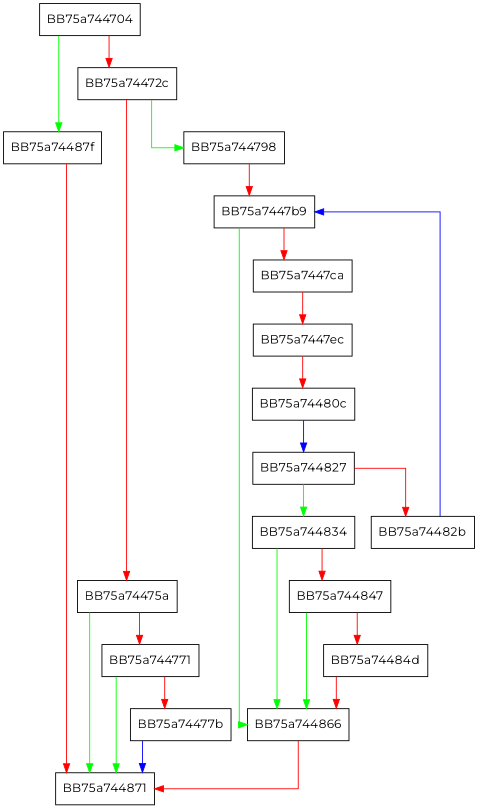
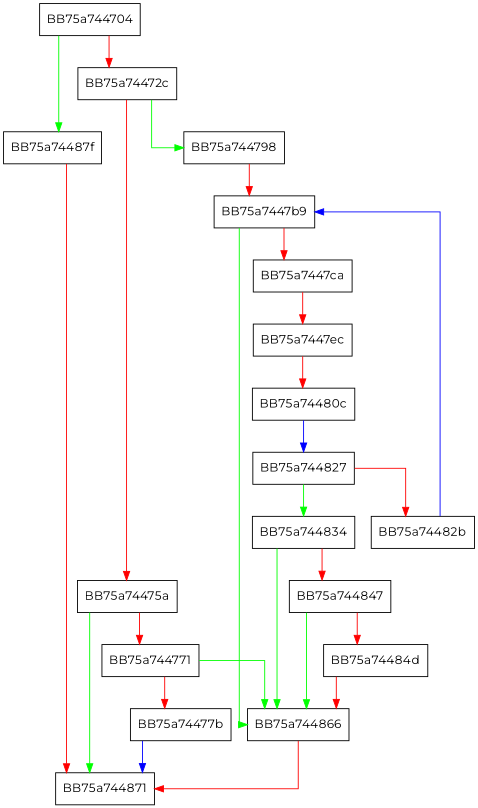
(116, 720) -> (251, 661)
